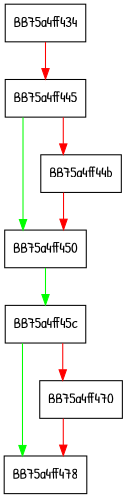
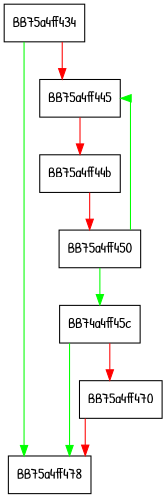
(23, 168) -> (130, 164)
none -> (24, 244)
(45, 324) -> (100, 324)
